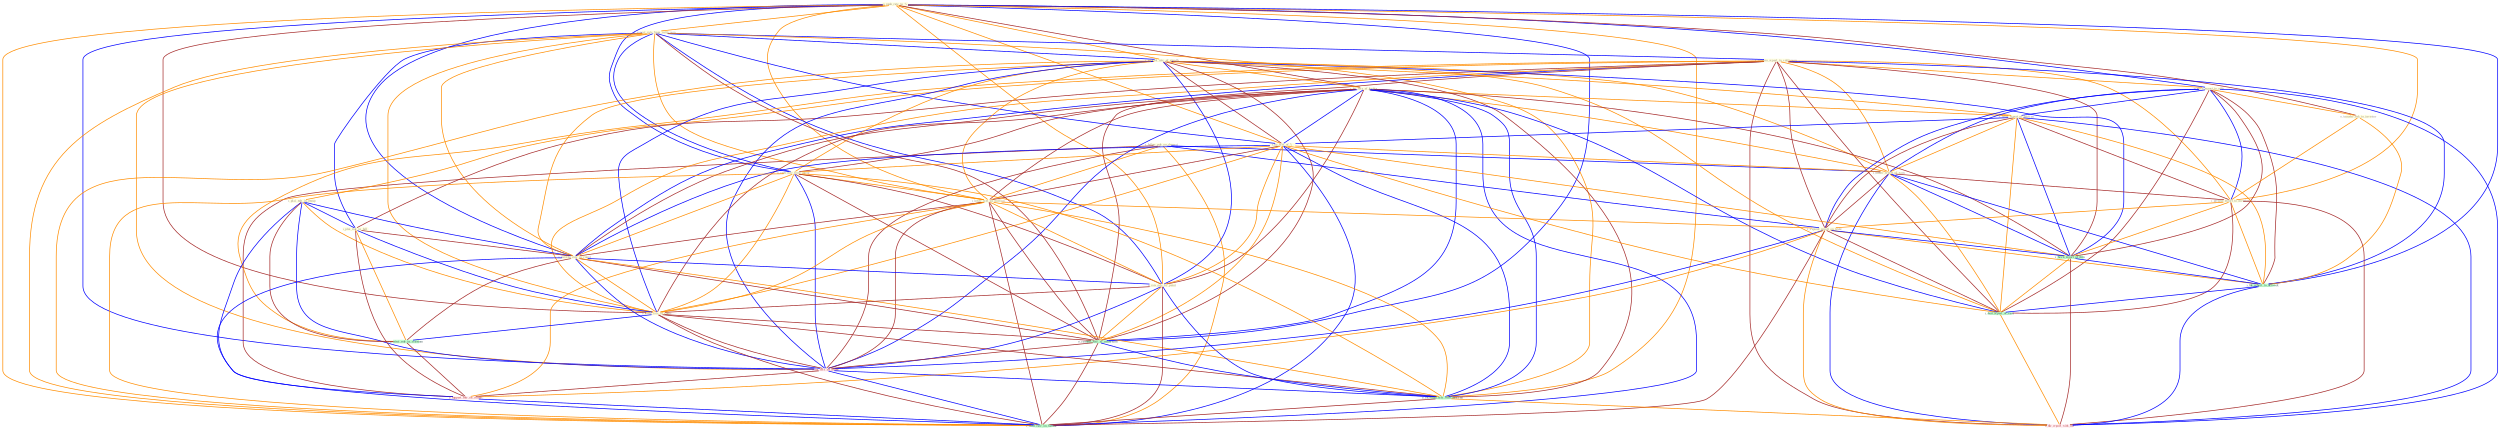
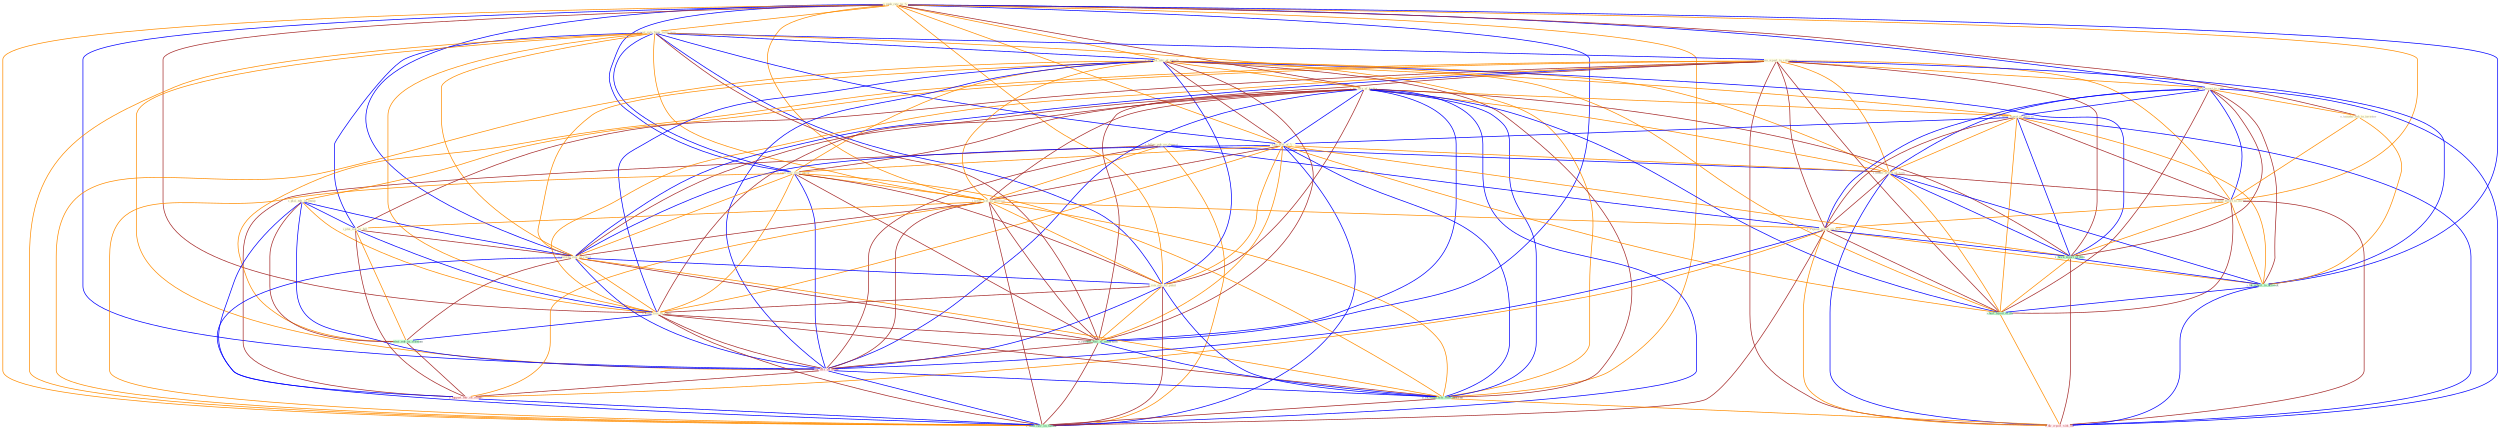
(824, 260) -> (672, 215)
(2000, 313) -> (2000, 313)
